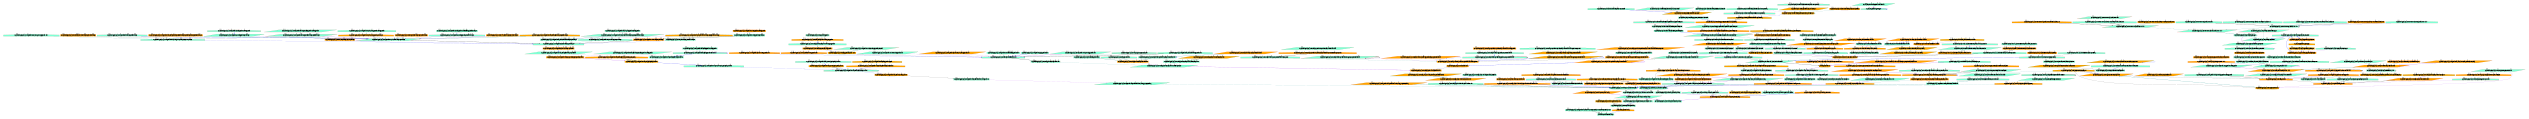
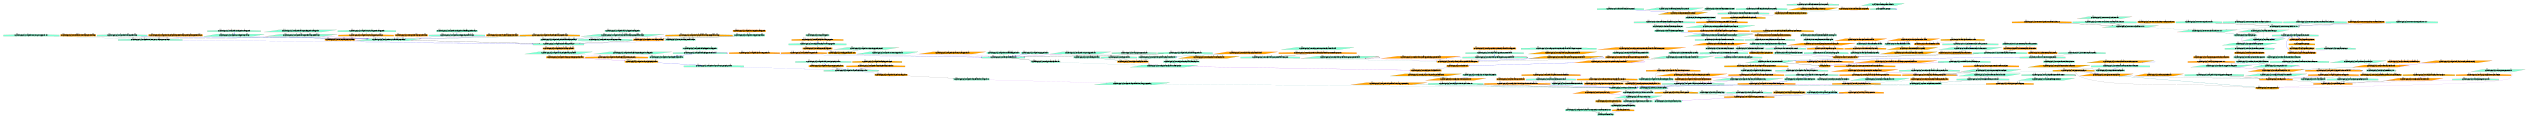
none -> (1676, 93)
